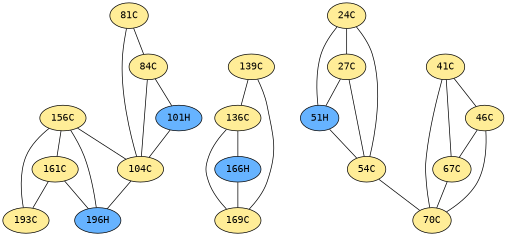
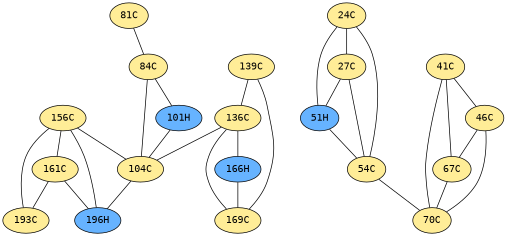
(124, 93) -> (189, 144)
